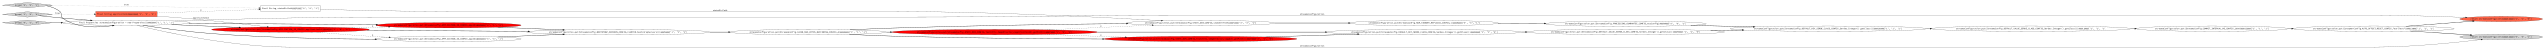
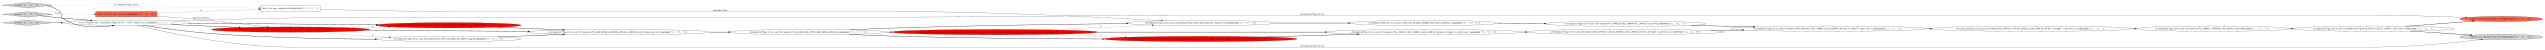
(126, 5) -> (126, 5)
